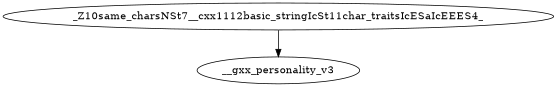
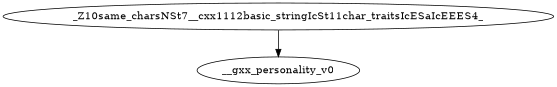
(278, 70) -> (278, 70)
